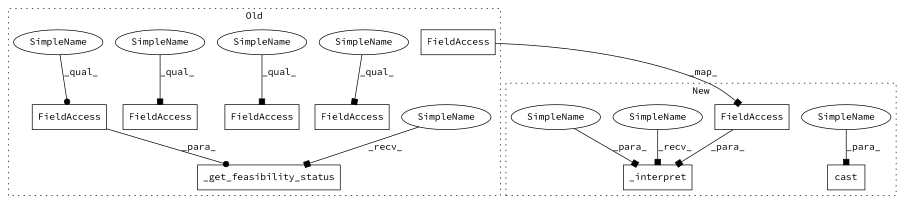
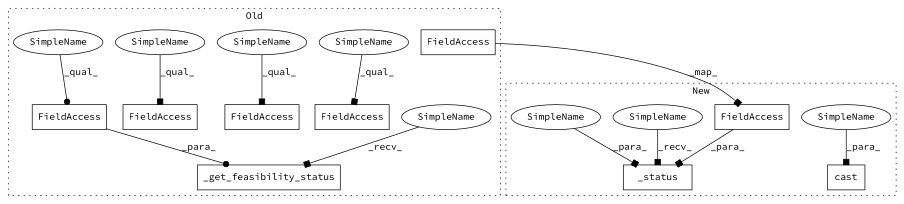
(658, 177) -> (658, 177)
